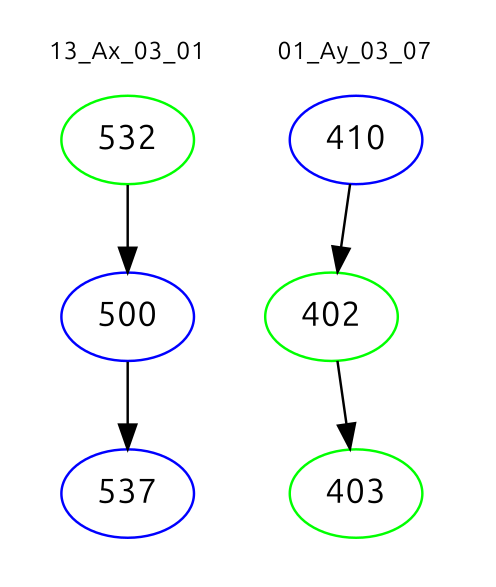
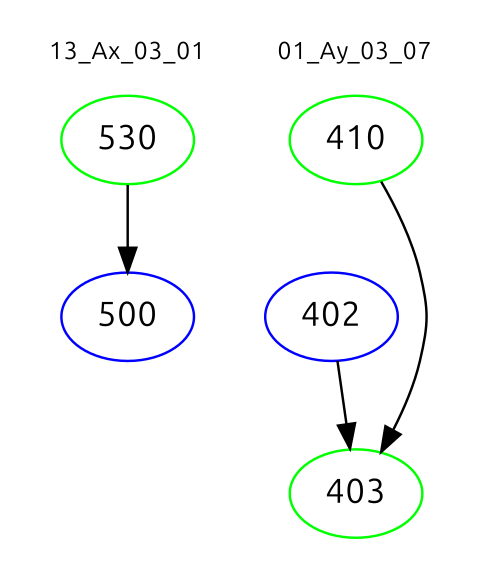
(128, 140) -> (128, 140)
(356, 140) -> (356, 140)
(346, 216) -> (426, 304)
(332, 317) -> (332, 317)
(128, 494) -> none
